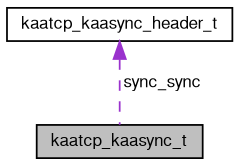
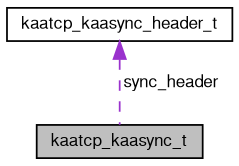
(161, 83) -> (169, 83)
